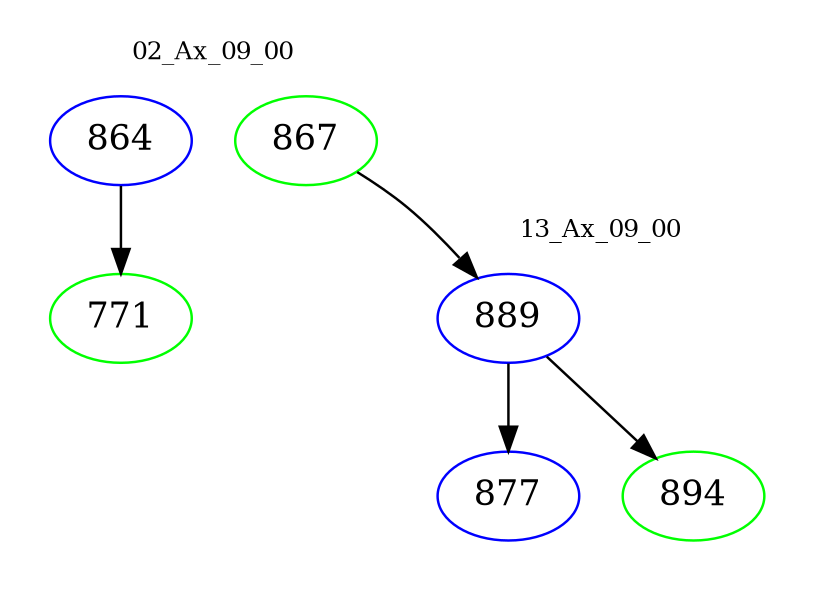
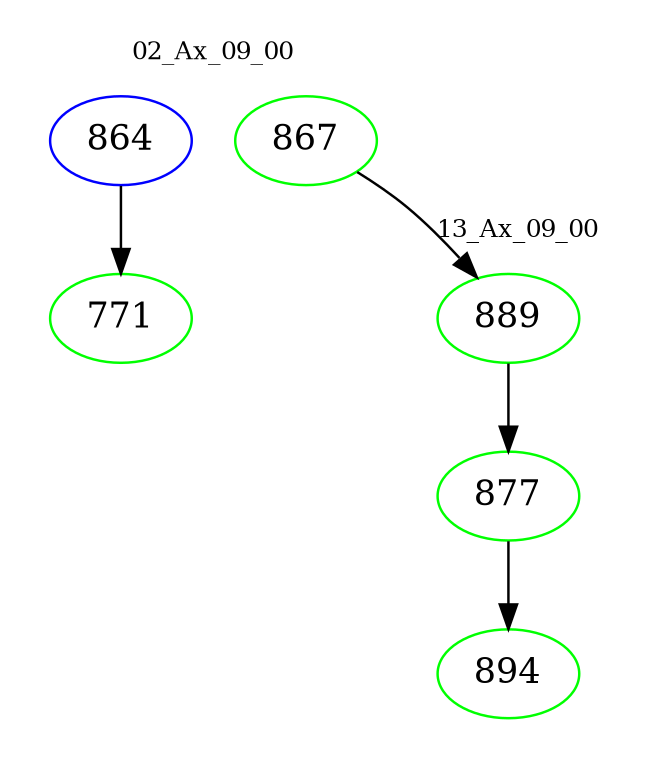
(508, 318) -> (508, 318)
(592, 399) -> (508, 573)
(508, 496) -> (508, 496)
